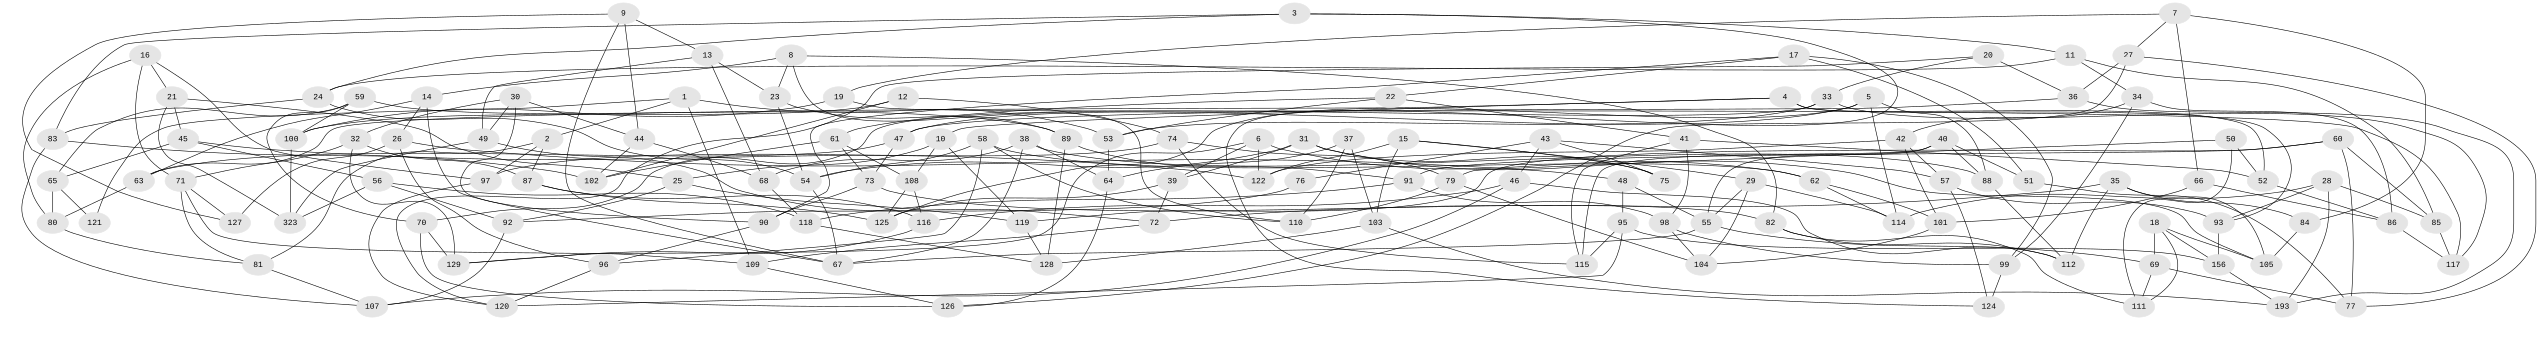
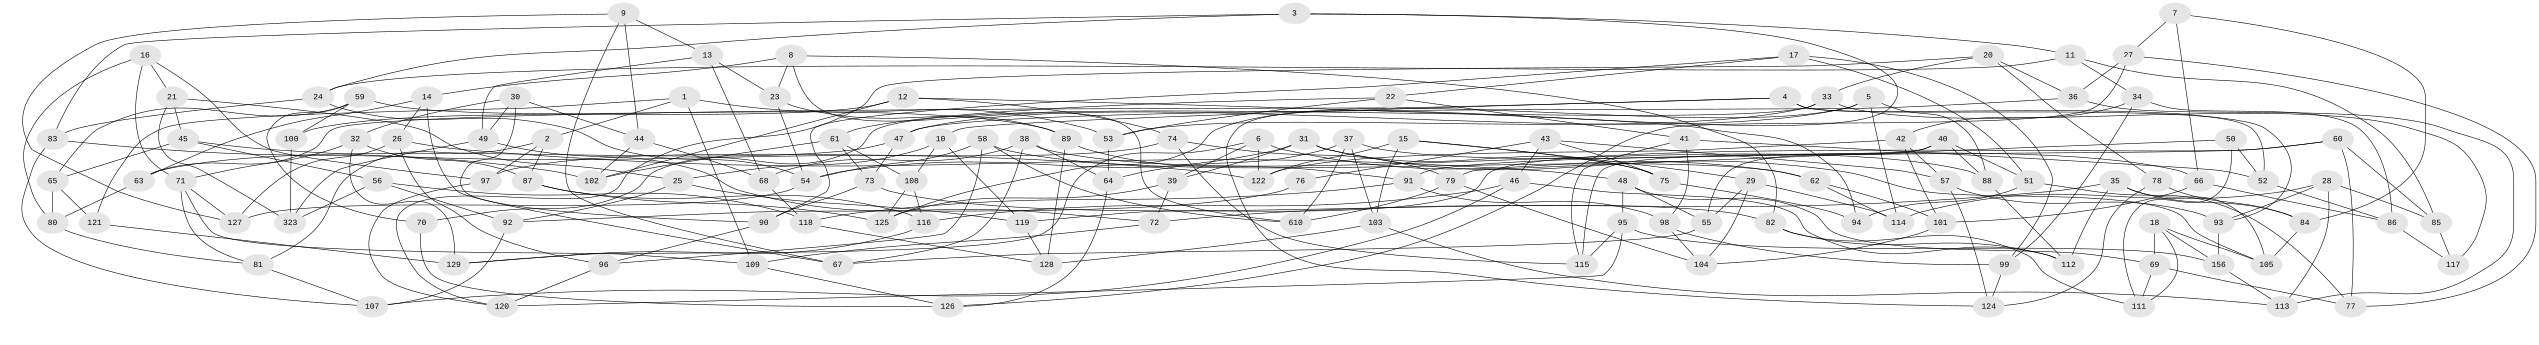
(839, 97) -> none
none -> (1775, 155)
none -> (2157, 181)
(830, 222) -> (480, 205)
(1296, 223) -> (1296, 223)
none -> (1857, 223)
(438, 244) -> (209, 236)
(1930, 246) -> (1843, 236)
(2282, 307) -> (2282, 307)
